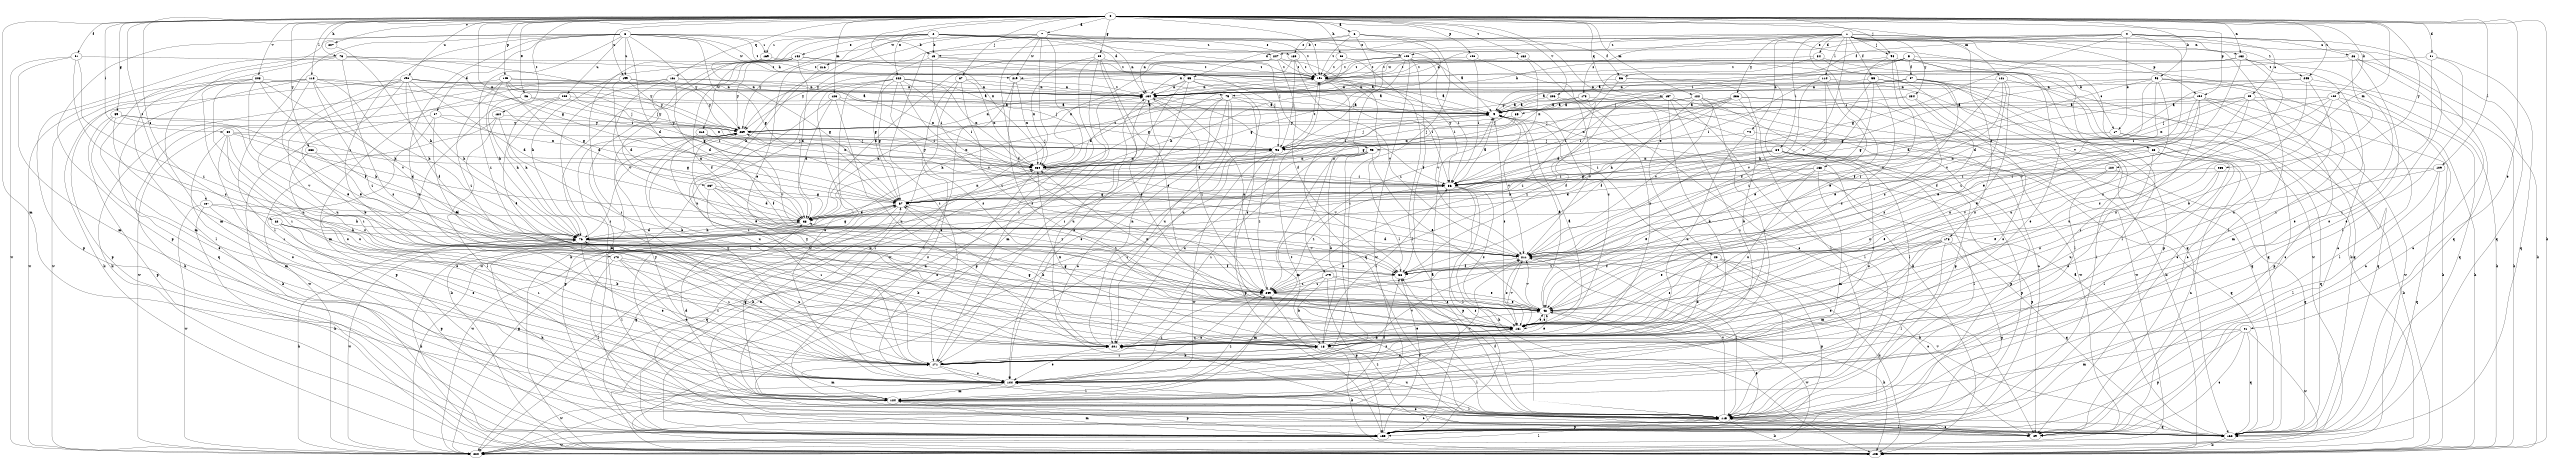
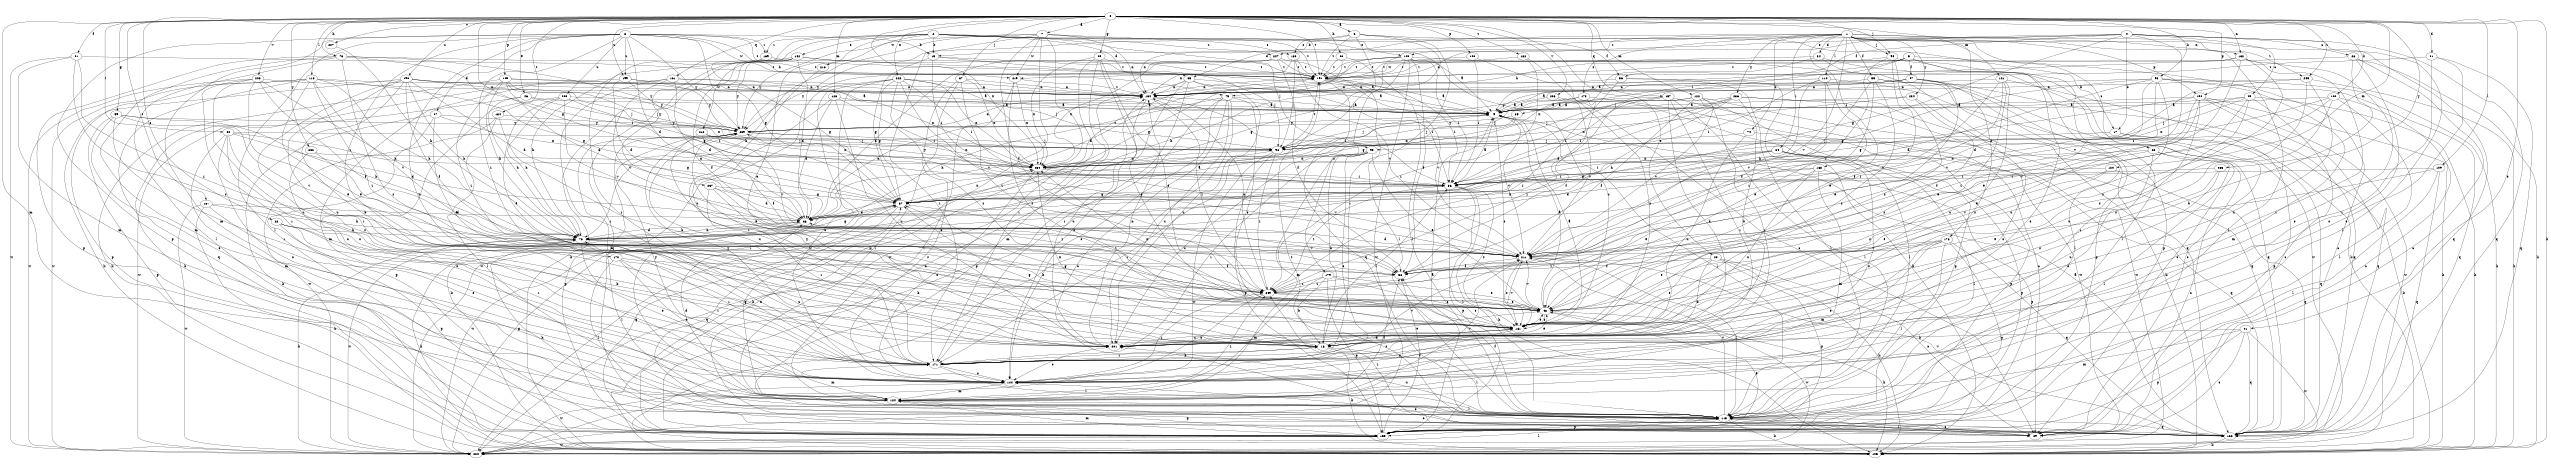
none -> (1009, 231)
(2097, 257) -> (2097, 257)
